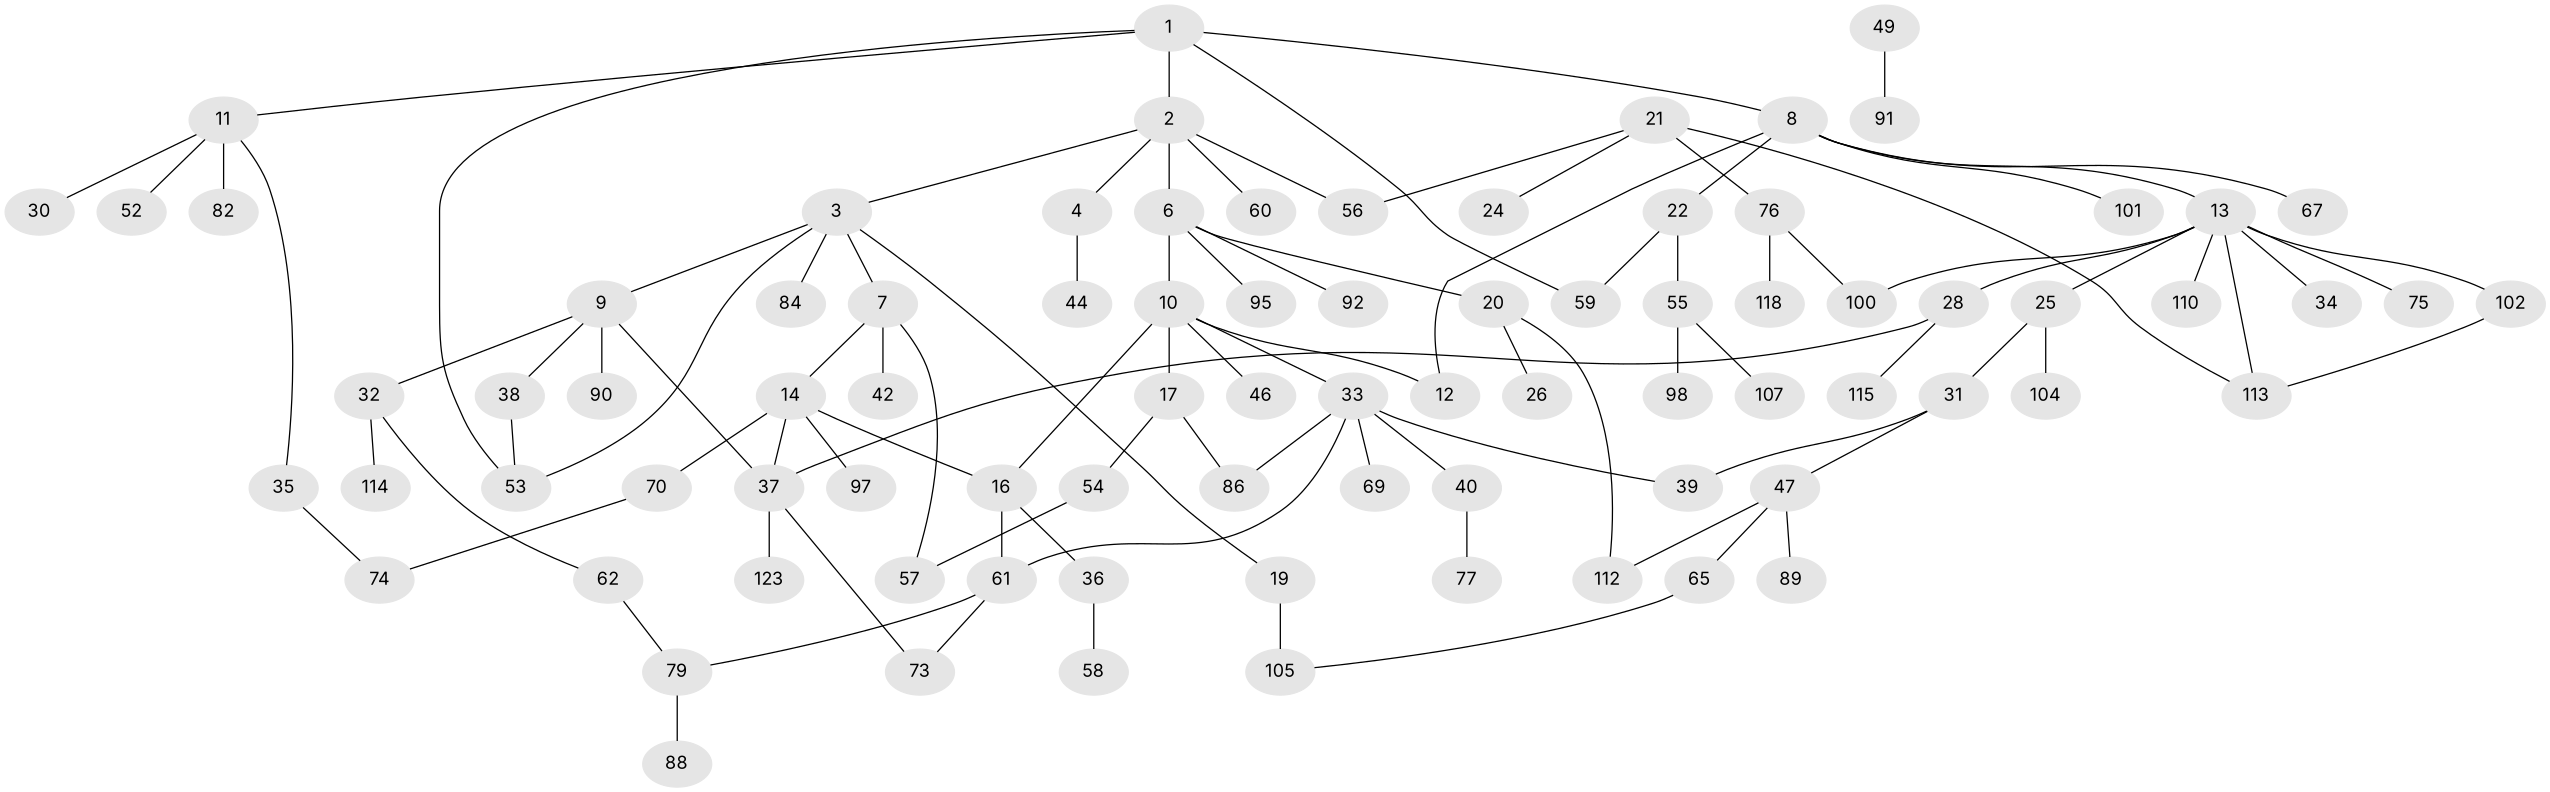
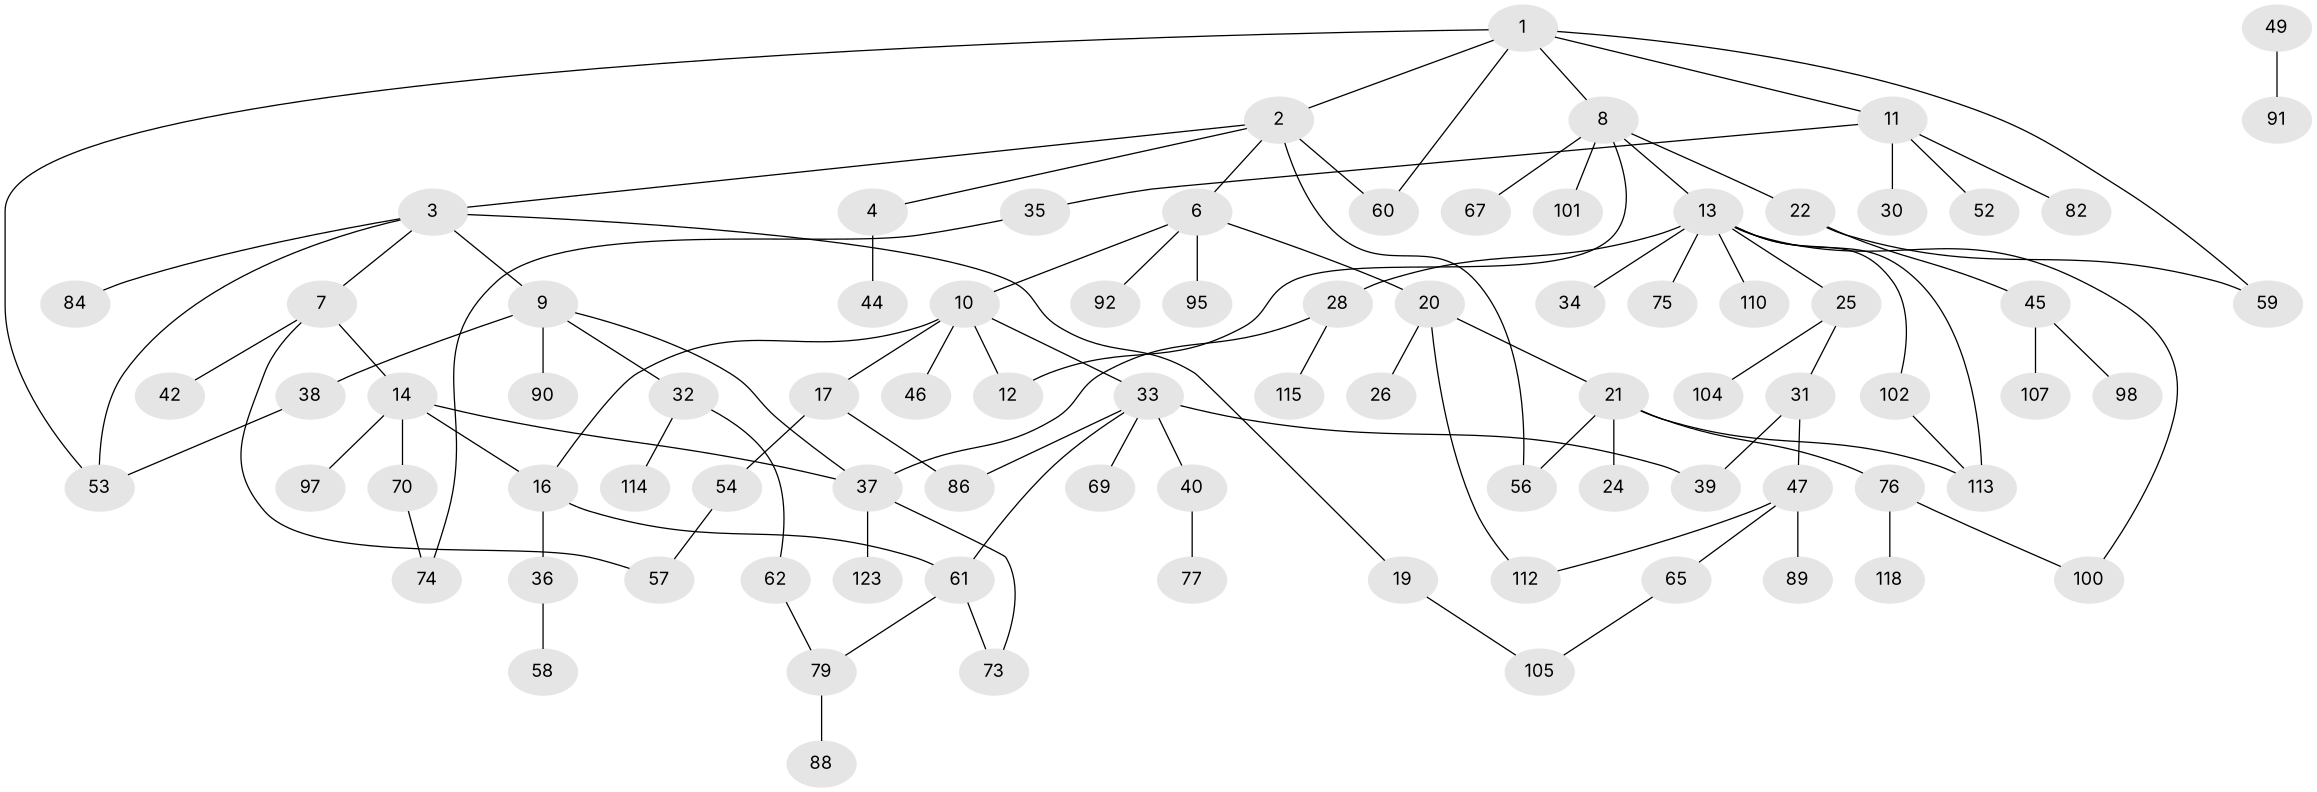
none -> (1453, 120)
(1678, 304) -> (2035, 304)
none -> (1522, 350)
